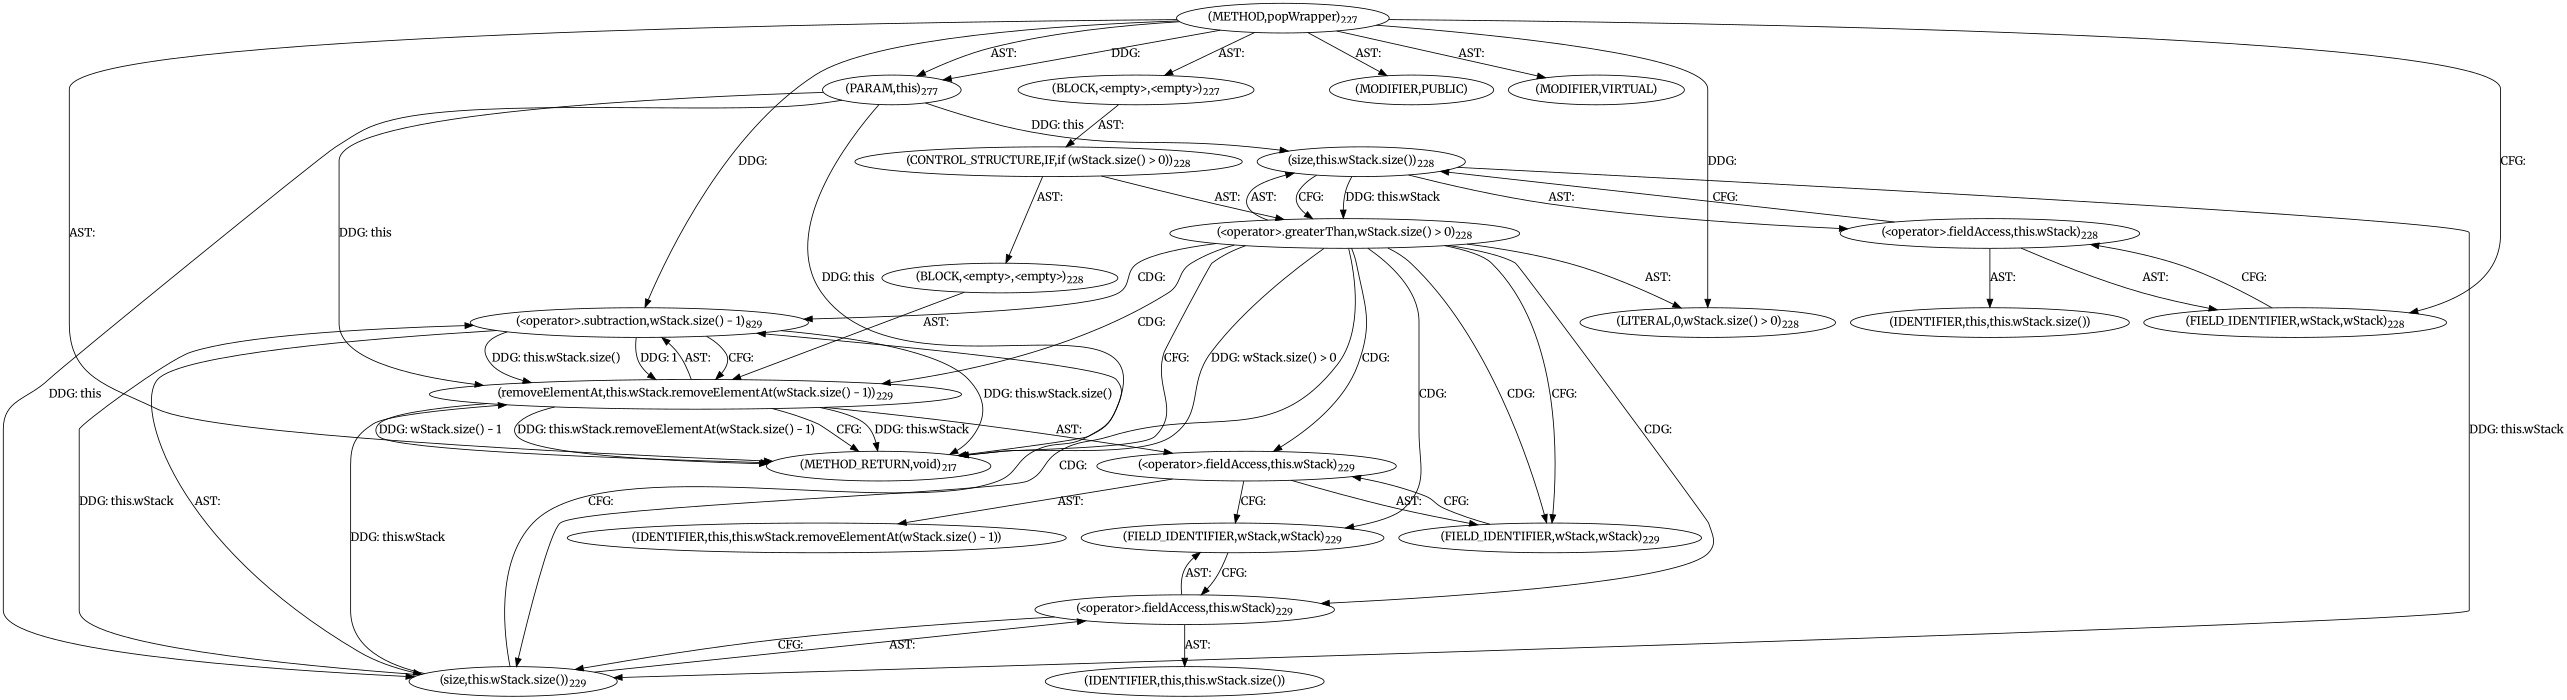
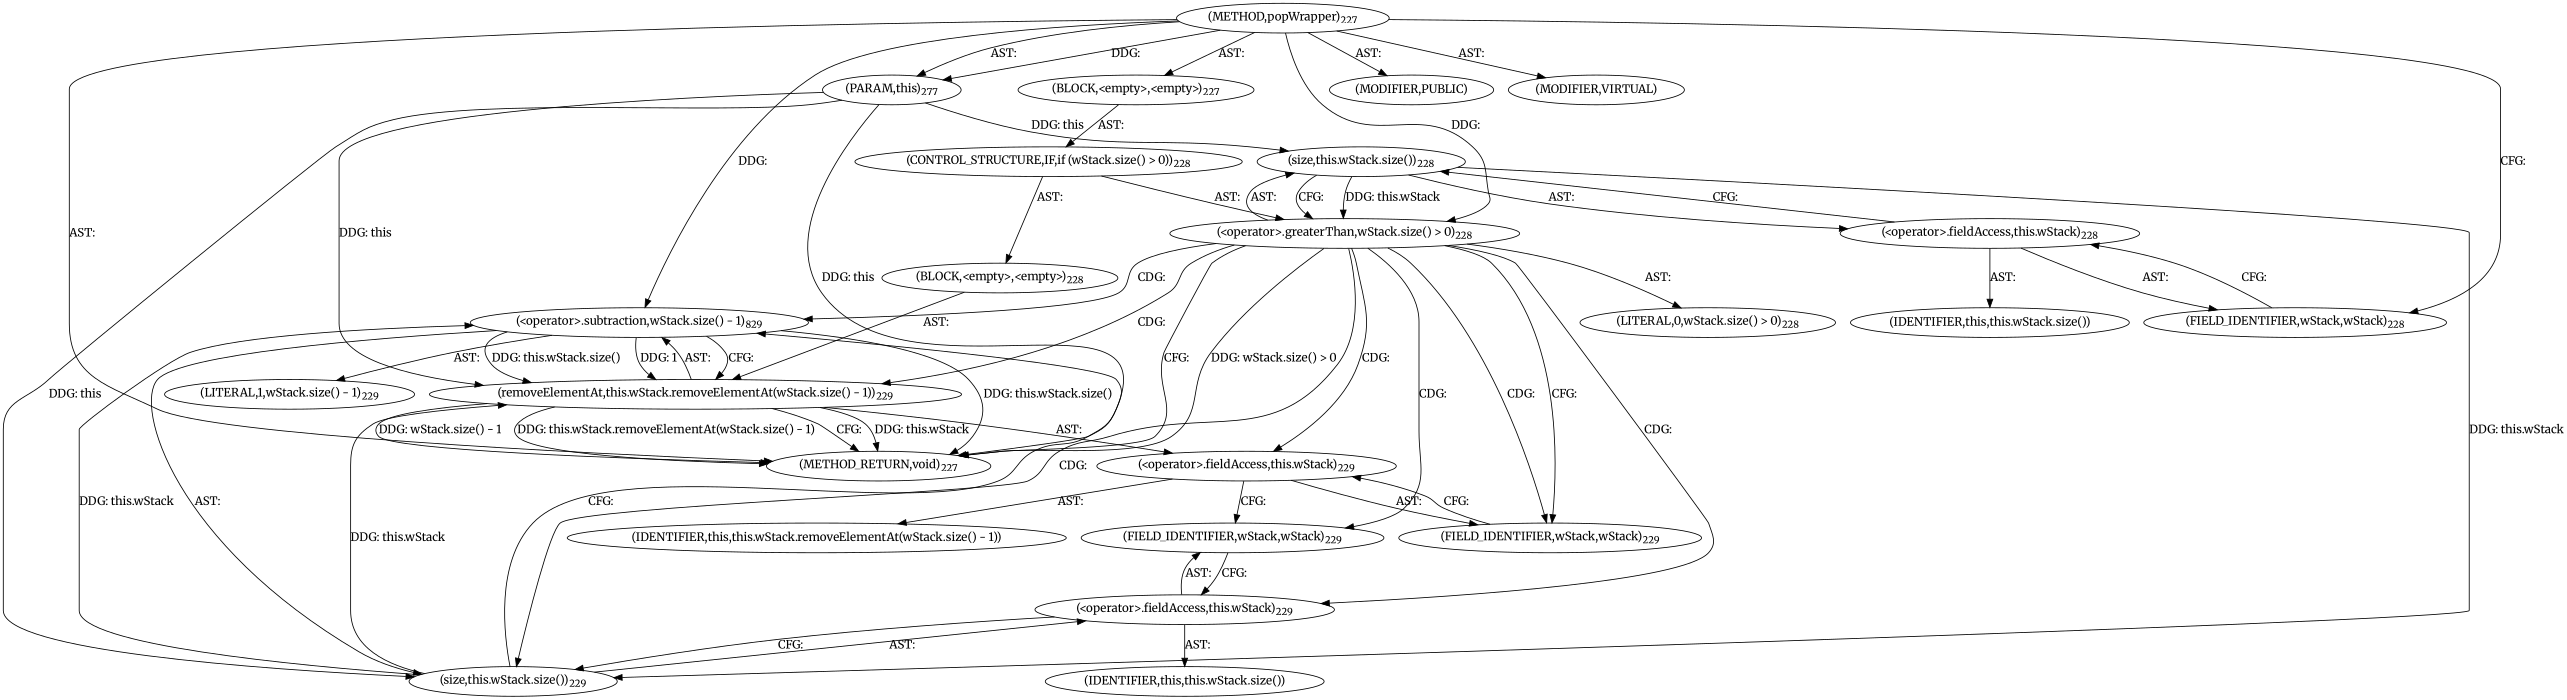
(1650, 60) -> (1406, 125)
none -> (290, 394)
(950, 465) -> (950, 465)
